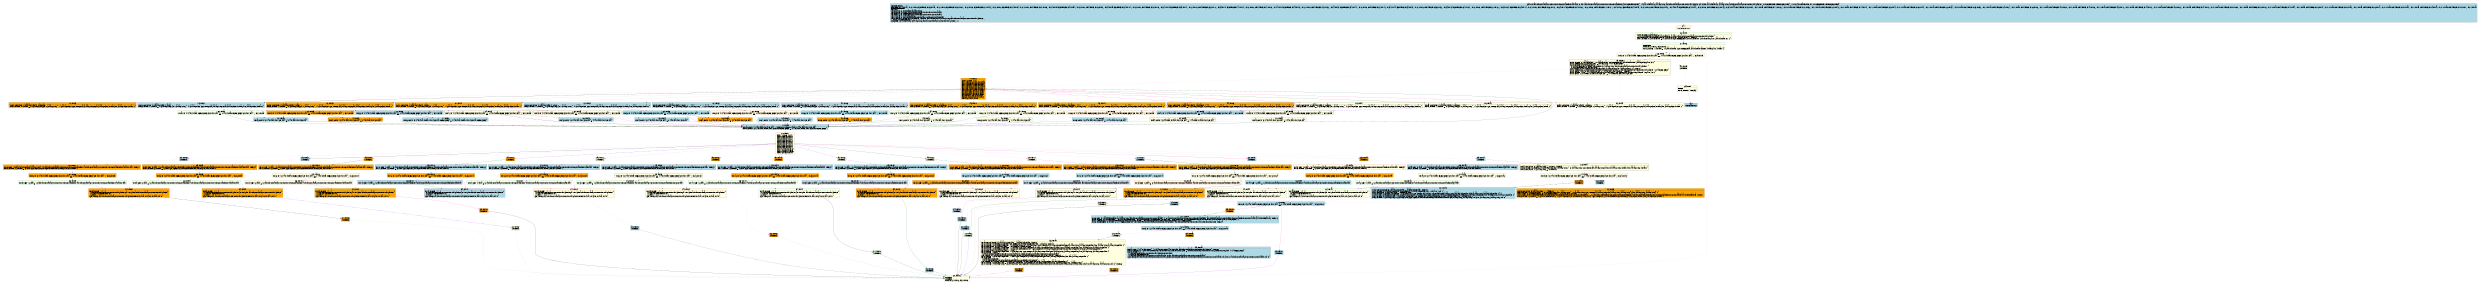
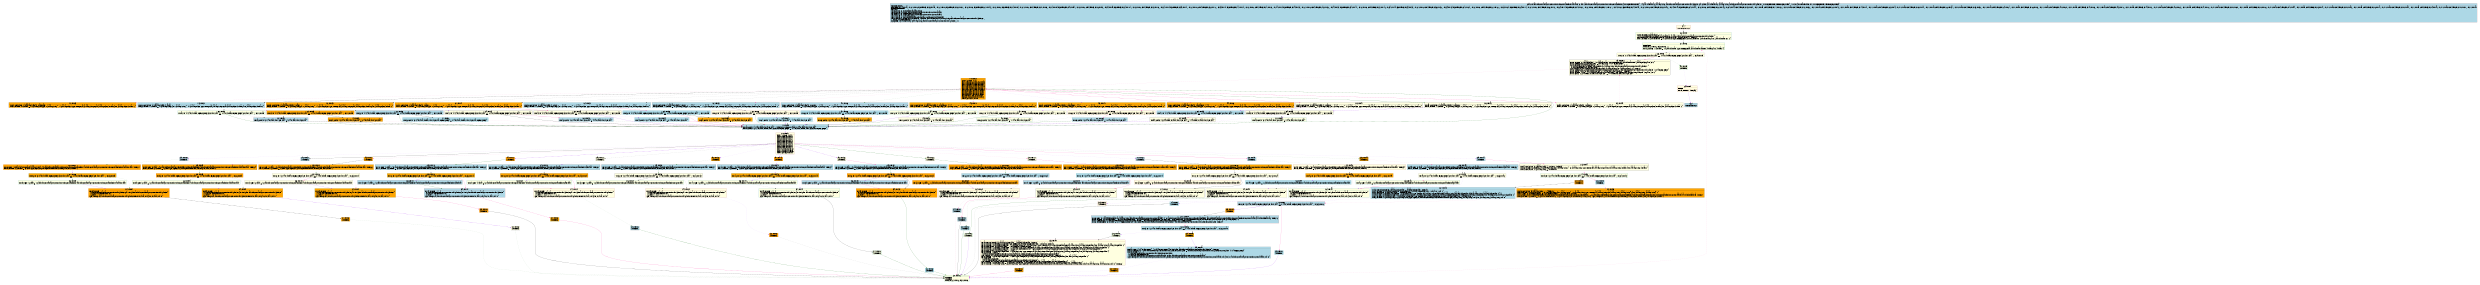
(1164, 193) -> (1164, 193)
none -> (555, 219)
